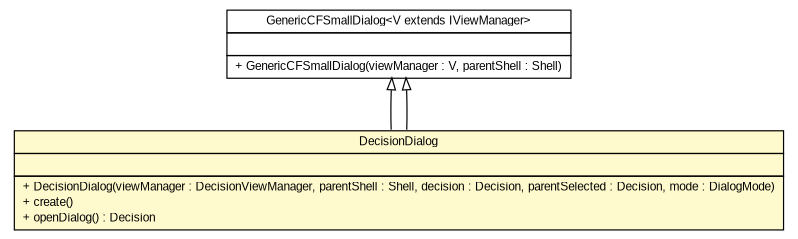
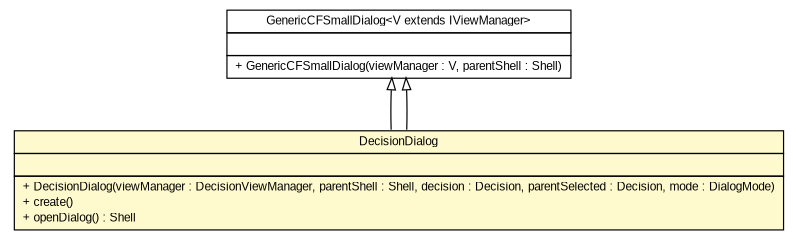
(90, 218) -> (79, 218)
